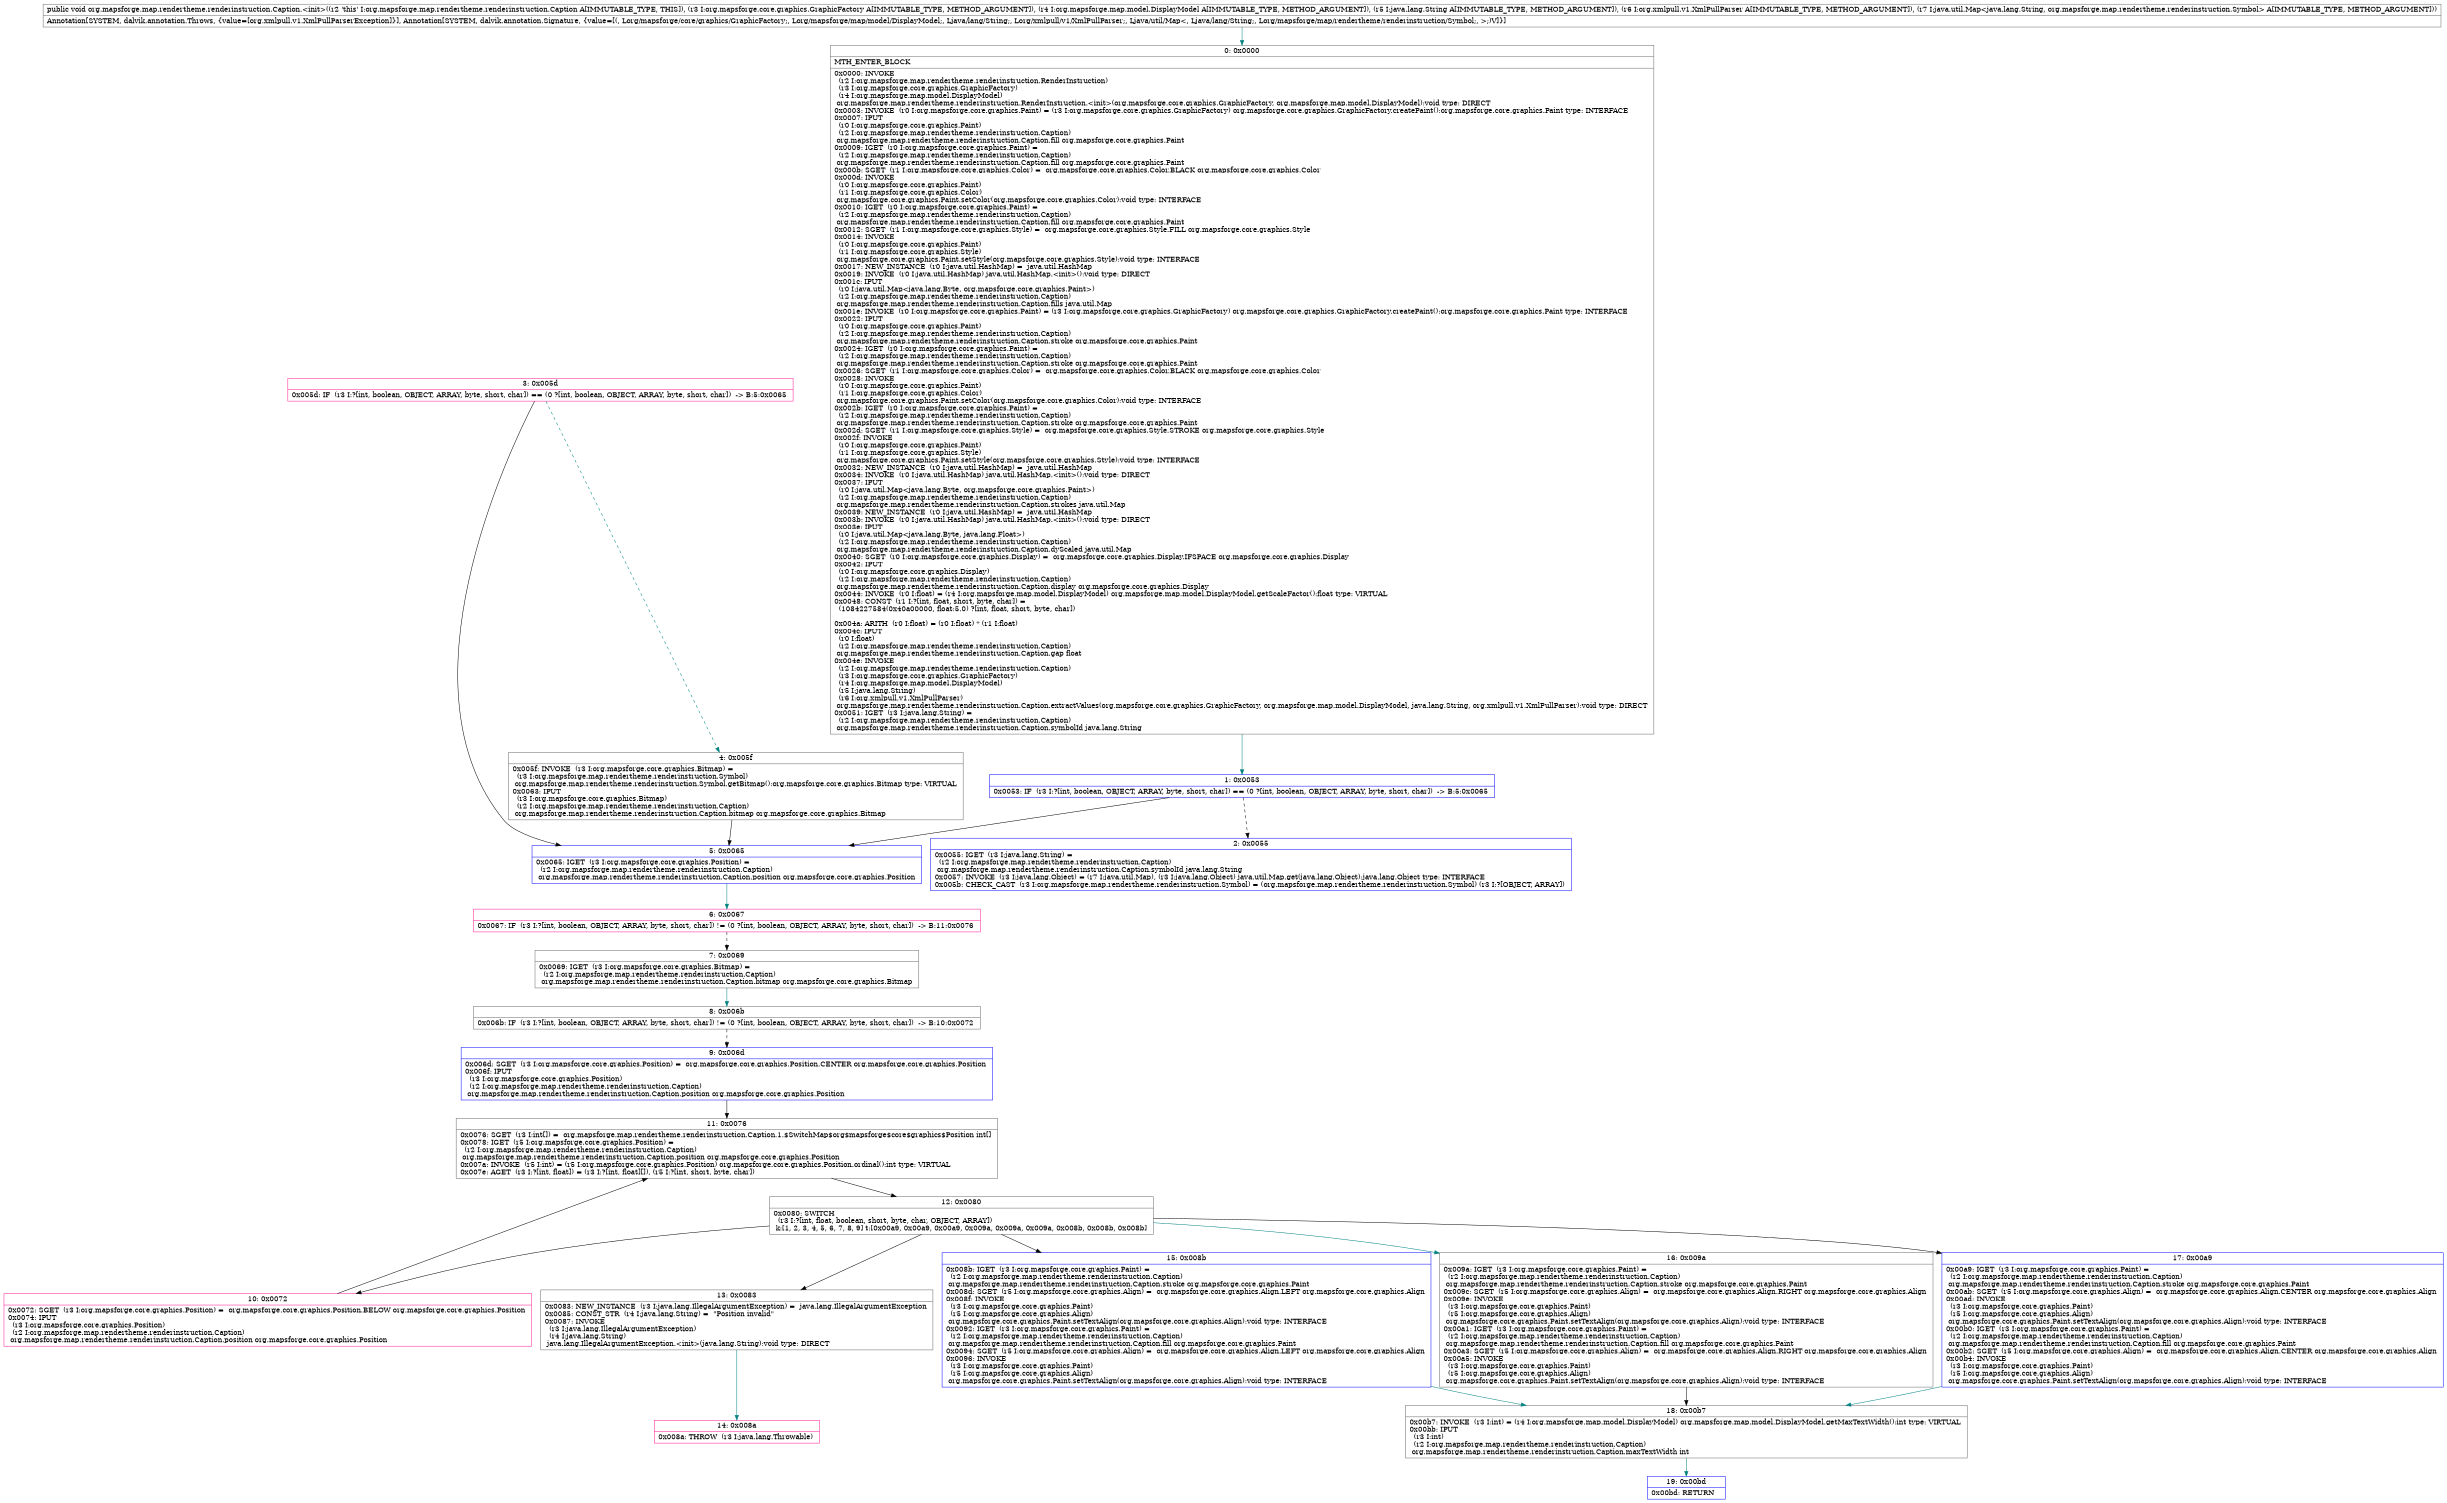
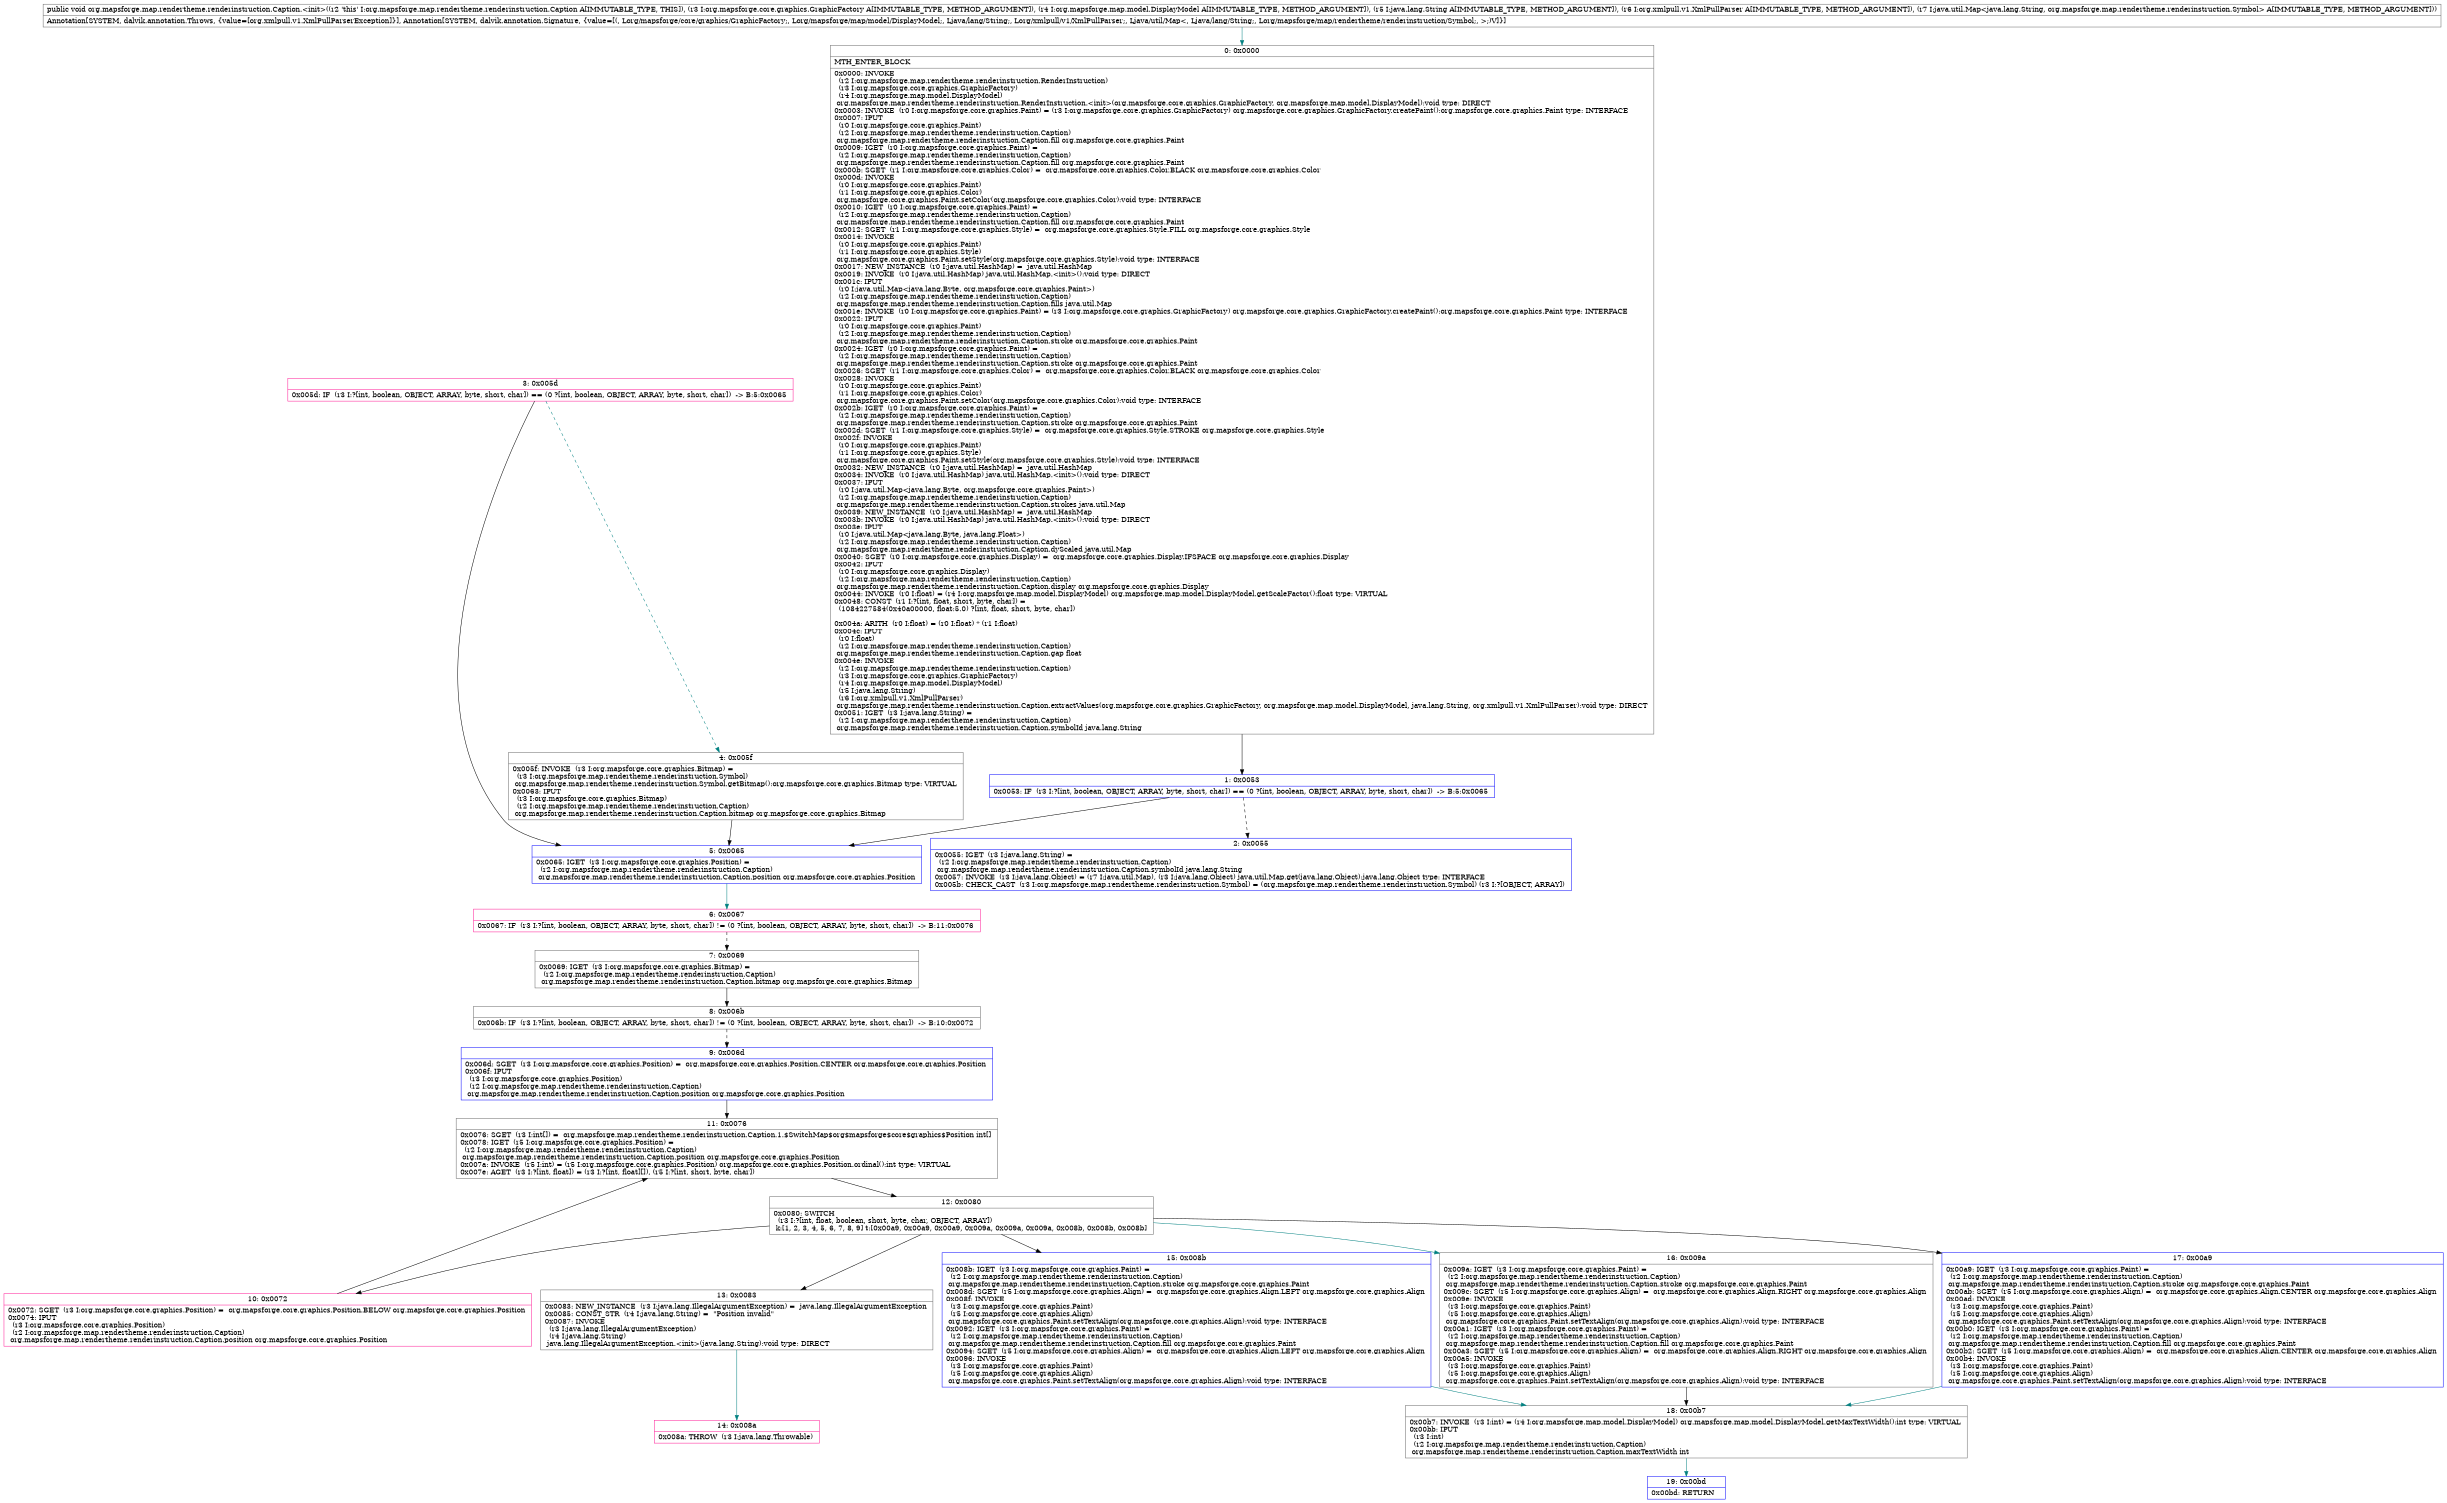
(1242, 752) -> (1242, 752)
(727, 995) -> (727, 995)
